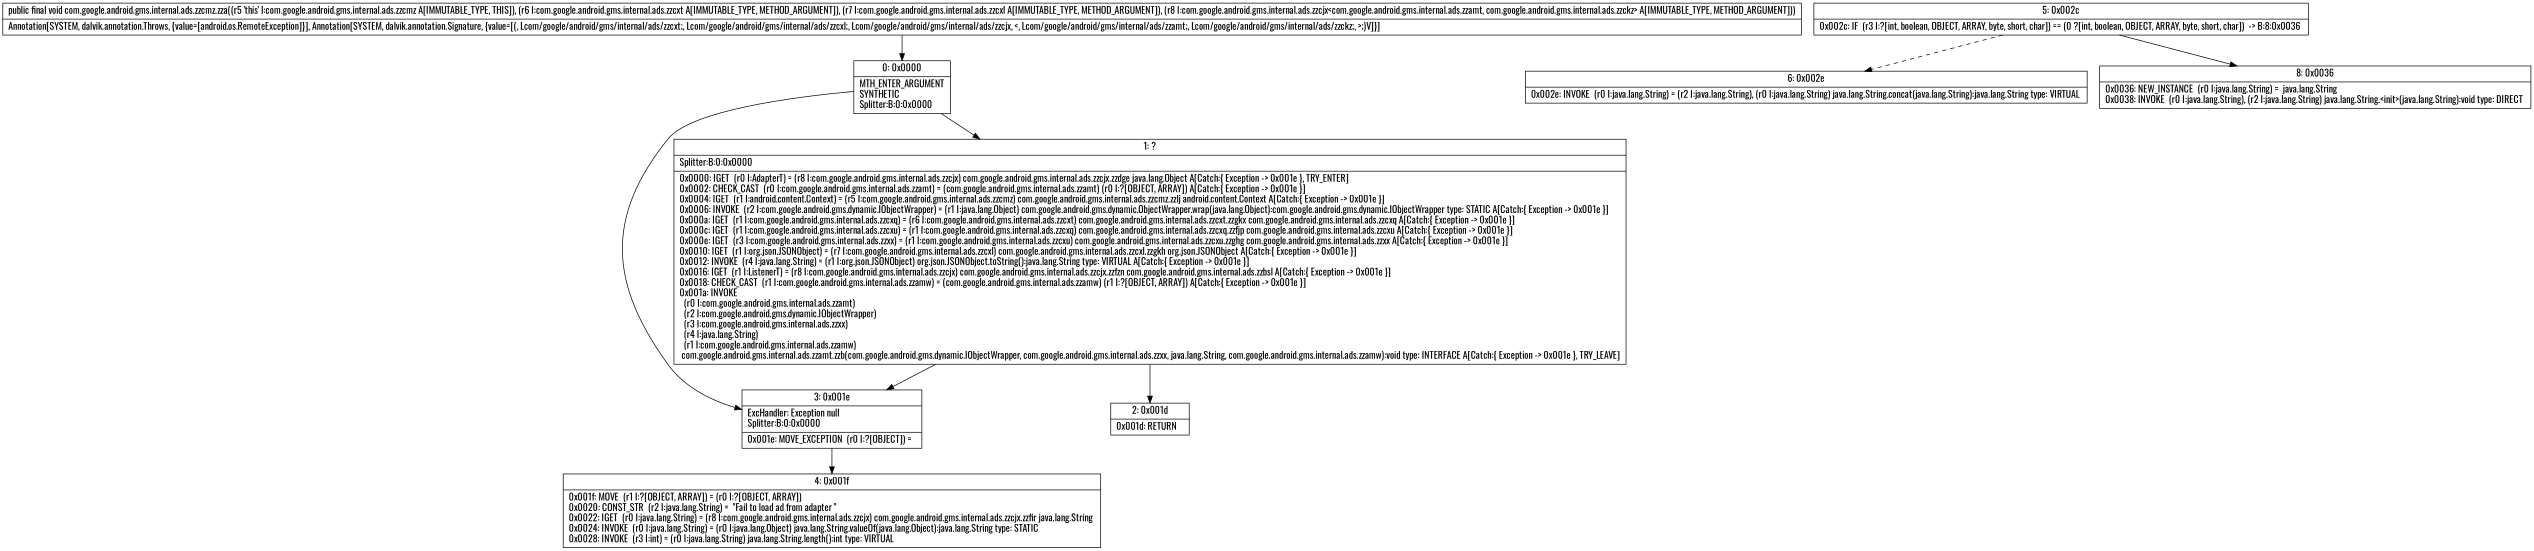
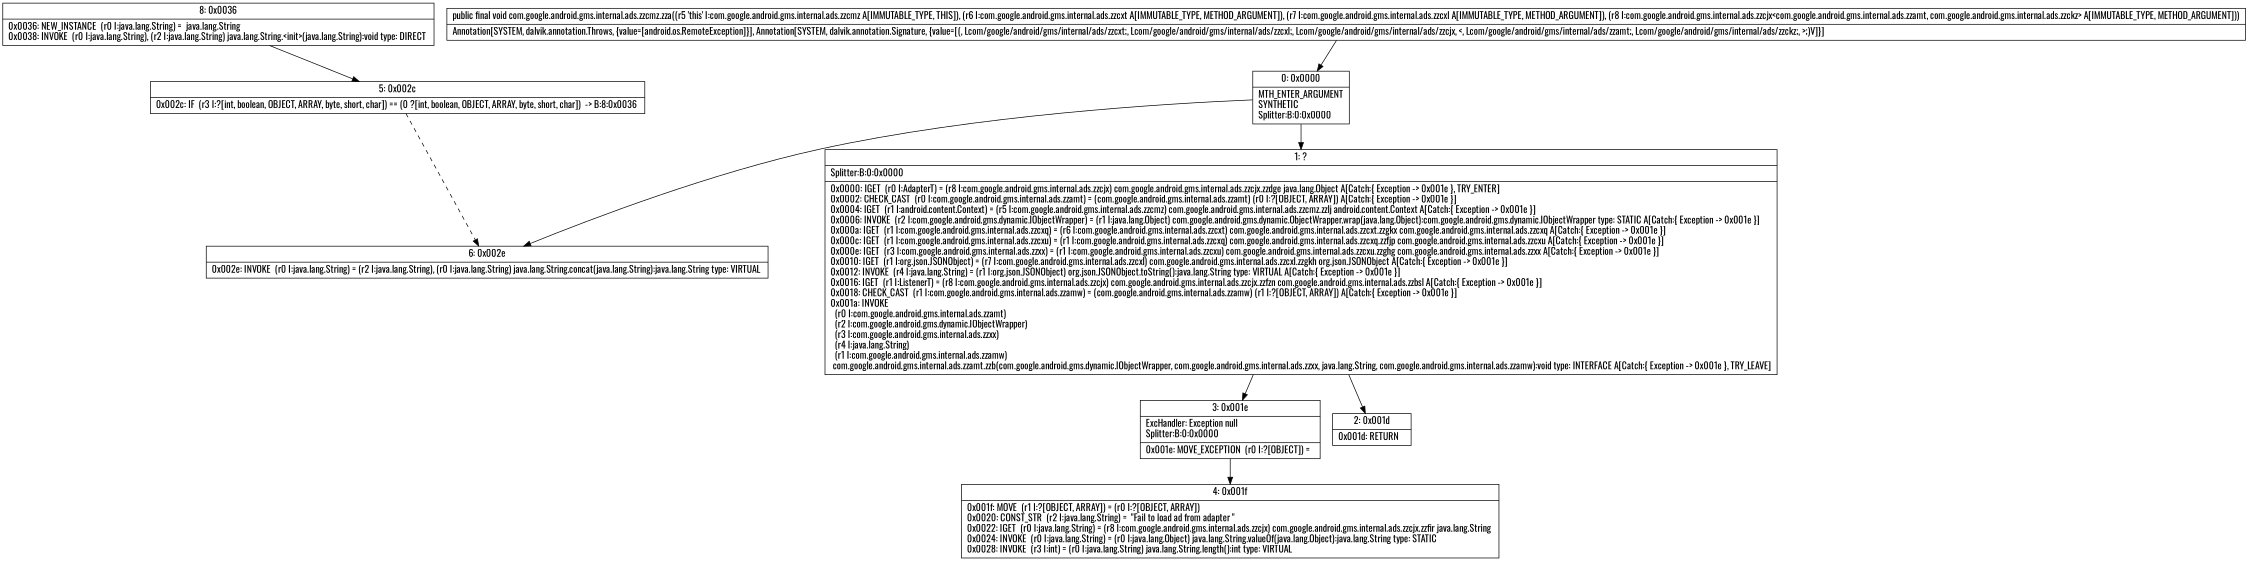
(2175, 50) -> (311, 62)
(633, 196) -> (884, 137)
